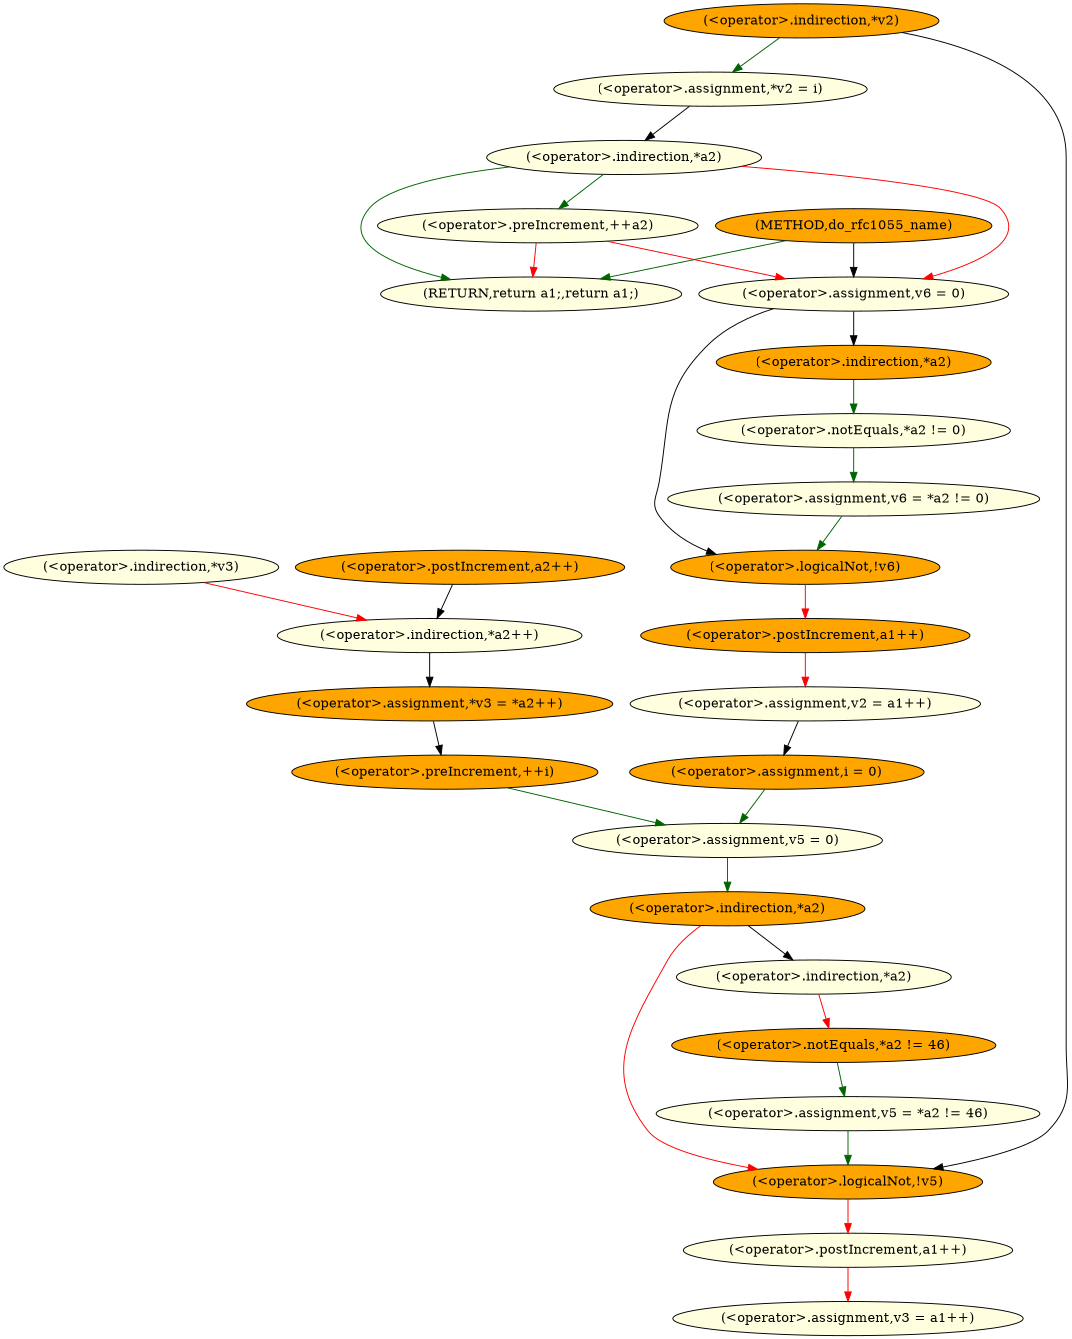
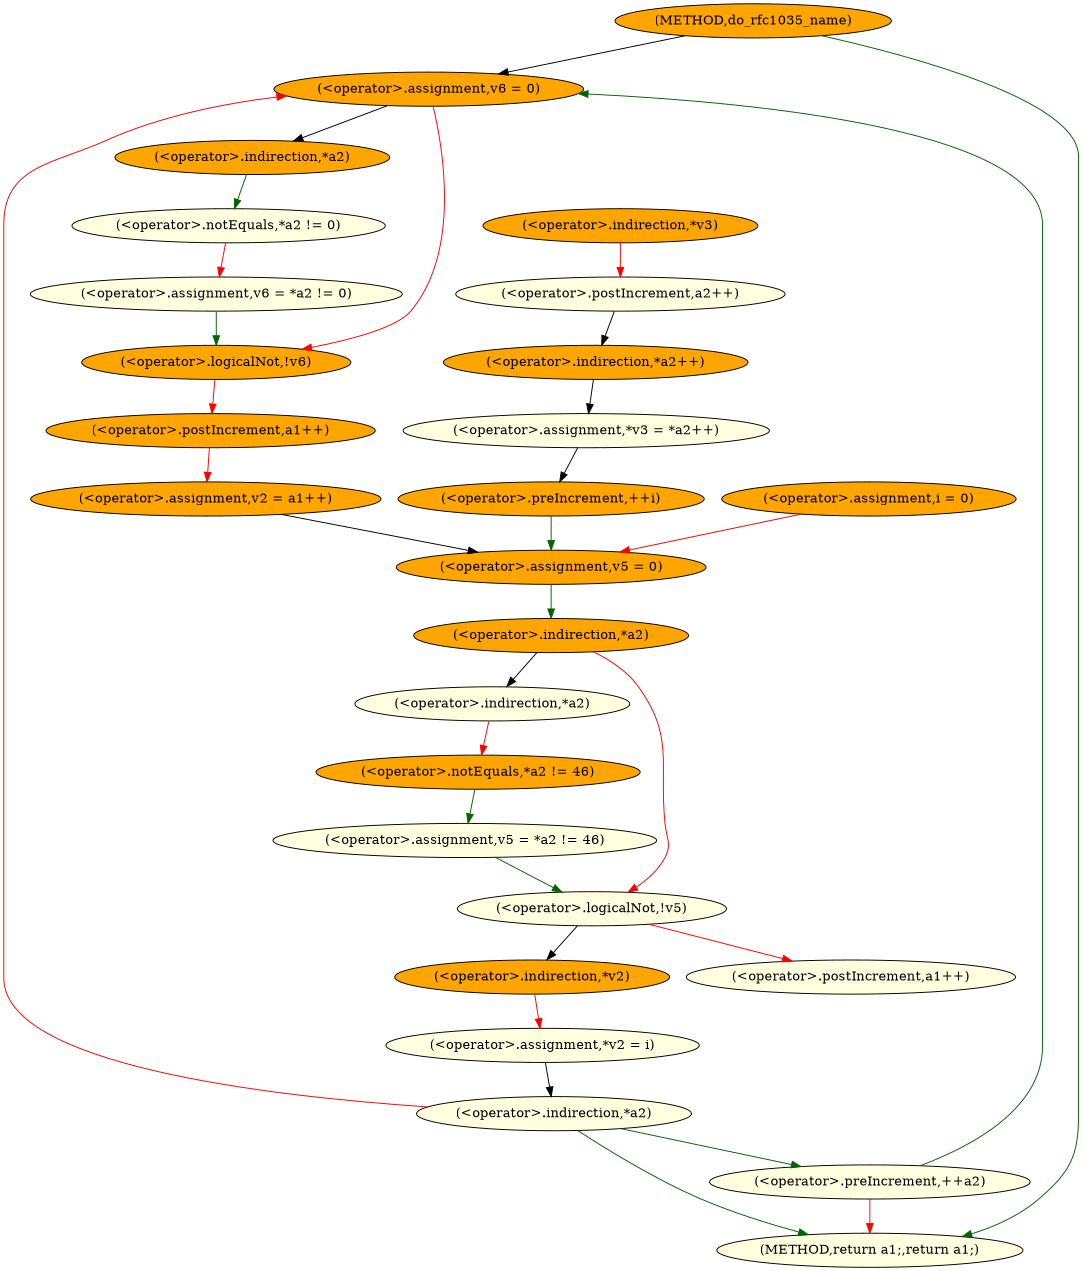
(760, 52) -> (537, 1007)
(854, 226) -> (753, 21)
(679, 256) -> (1043, 479)
(531, 294) -> (870, 1250)
(854, 294) -> (429, 89)
(668, 418) -> (435, 264)
(854, 460) -> (223, 255)
(141, 567) -> (620, 226)
(460, 567) -> (620, 294)
(1066, 591) -> (565, 939)
(280, 600) -> (620, 255)
(430, 636) -> (596, 362)
(430, 704) -> (586, 431)
(805, 704) -> (206, 499)
(793, 734) -> (375, 532)
(755, 802) -> (715, 532)
(728, 840) -> (551, 567)
(848, 1182) -> (592, 909)
(848, 1319) -> none
